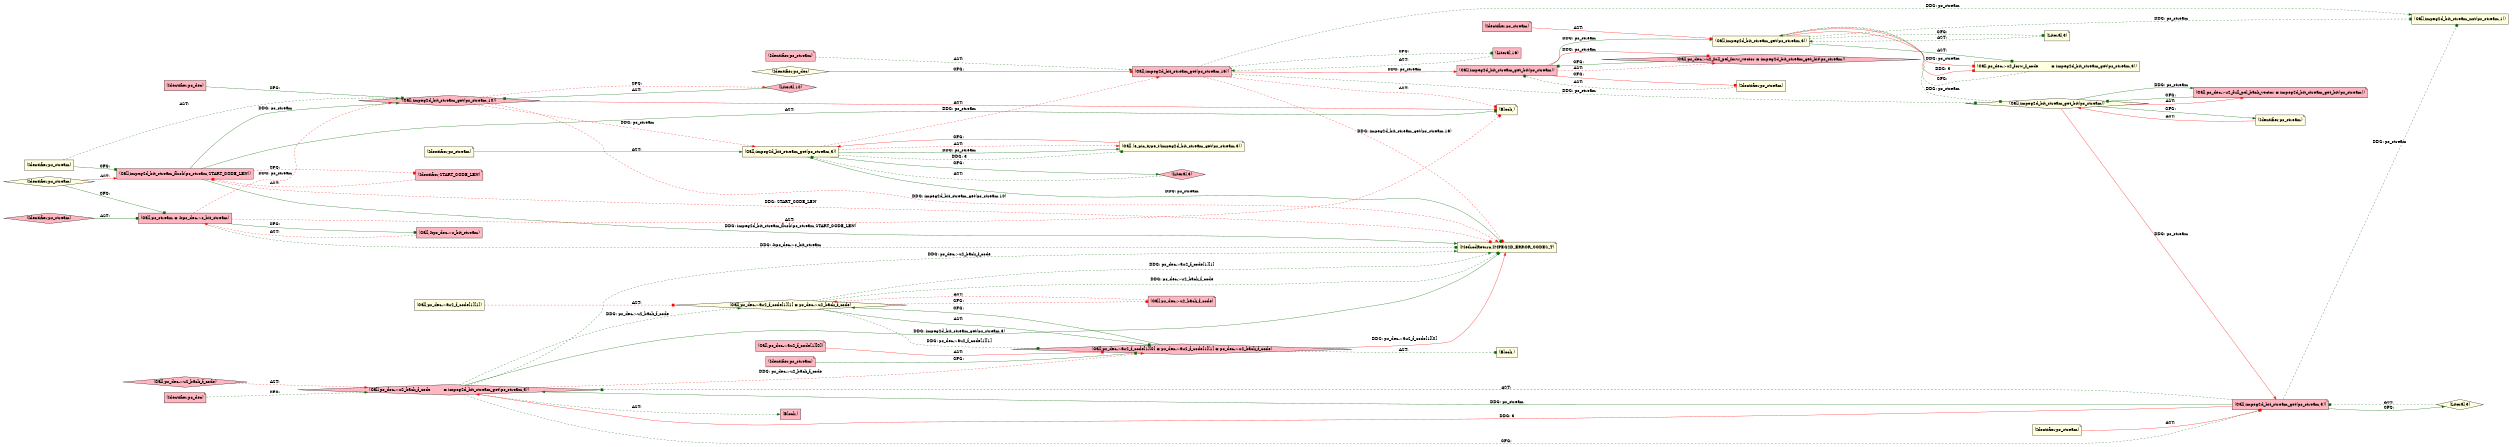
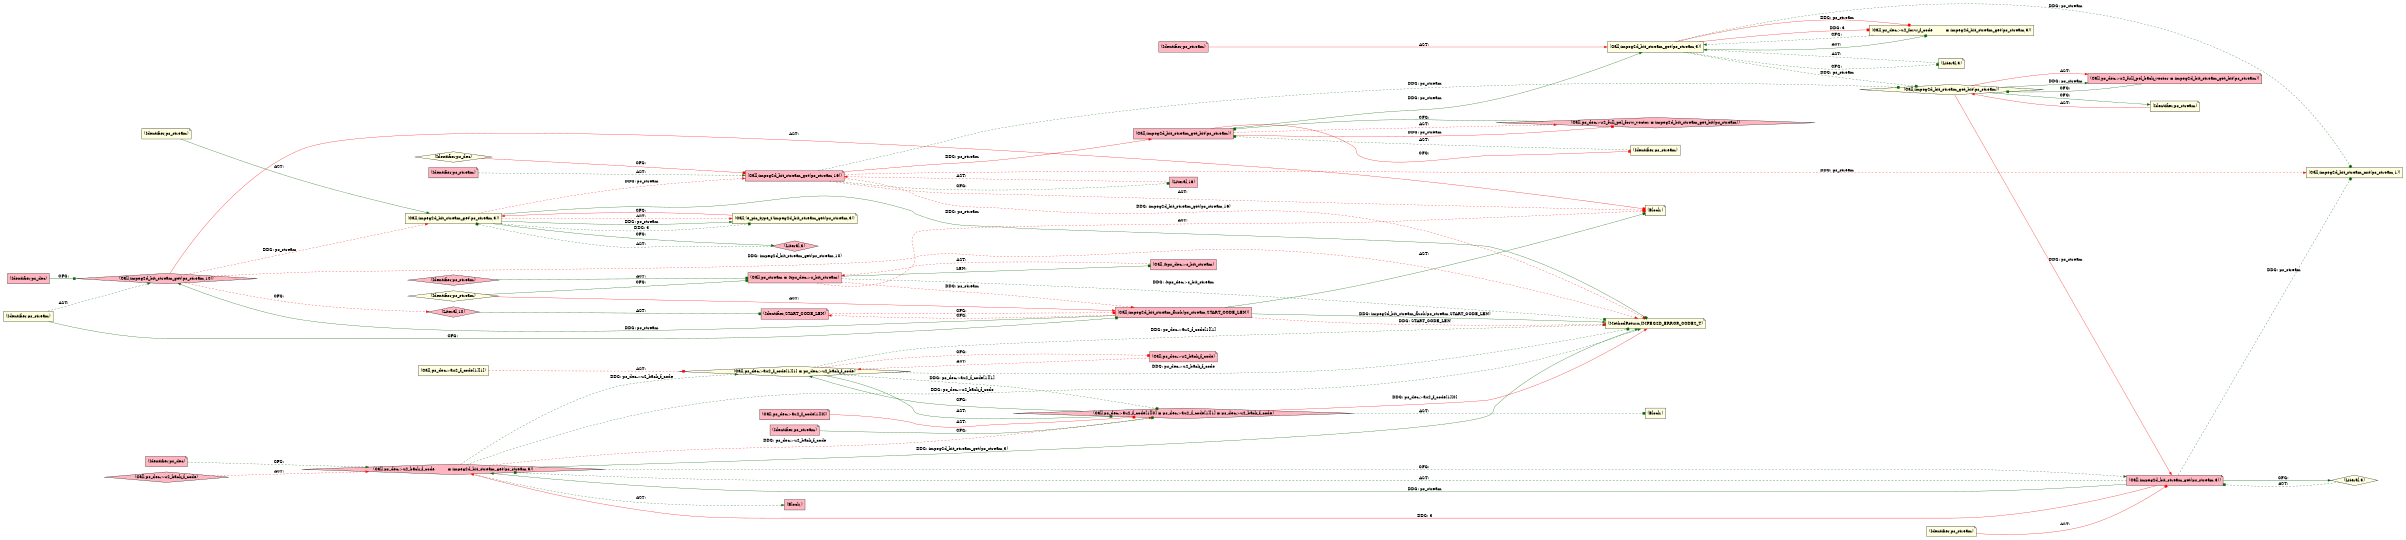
(1800, 8) -> (1574, 173)
(1364, 67) -> (1008, 179)
(638, 93) -> (618, 313)
(296, 163) -> (986, 293)
(333, 170) -> (973, 318)
(275, 183) -> (962, 311)
(275, 224) -> (962, 269)
